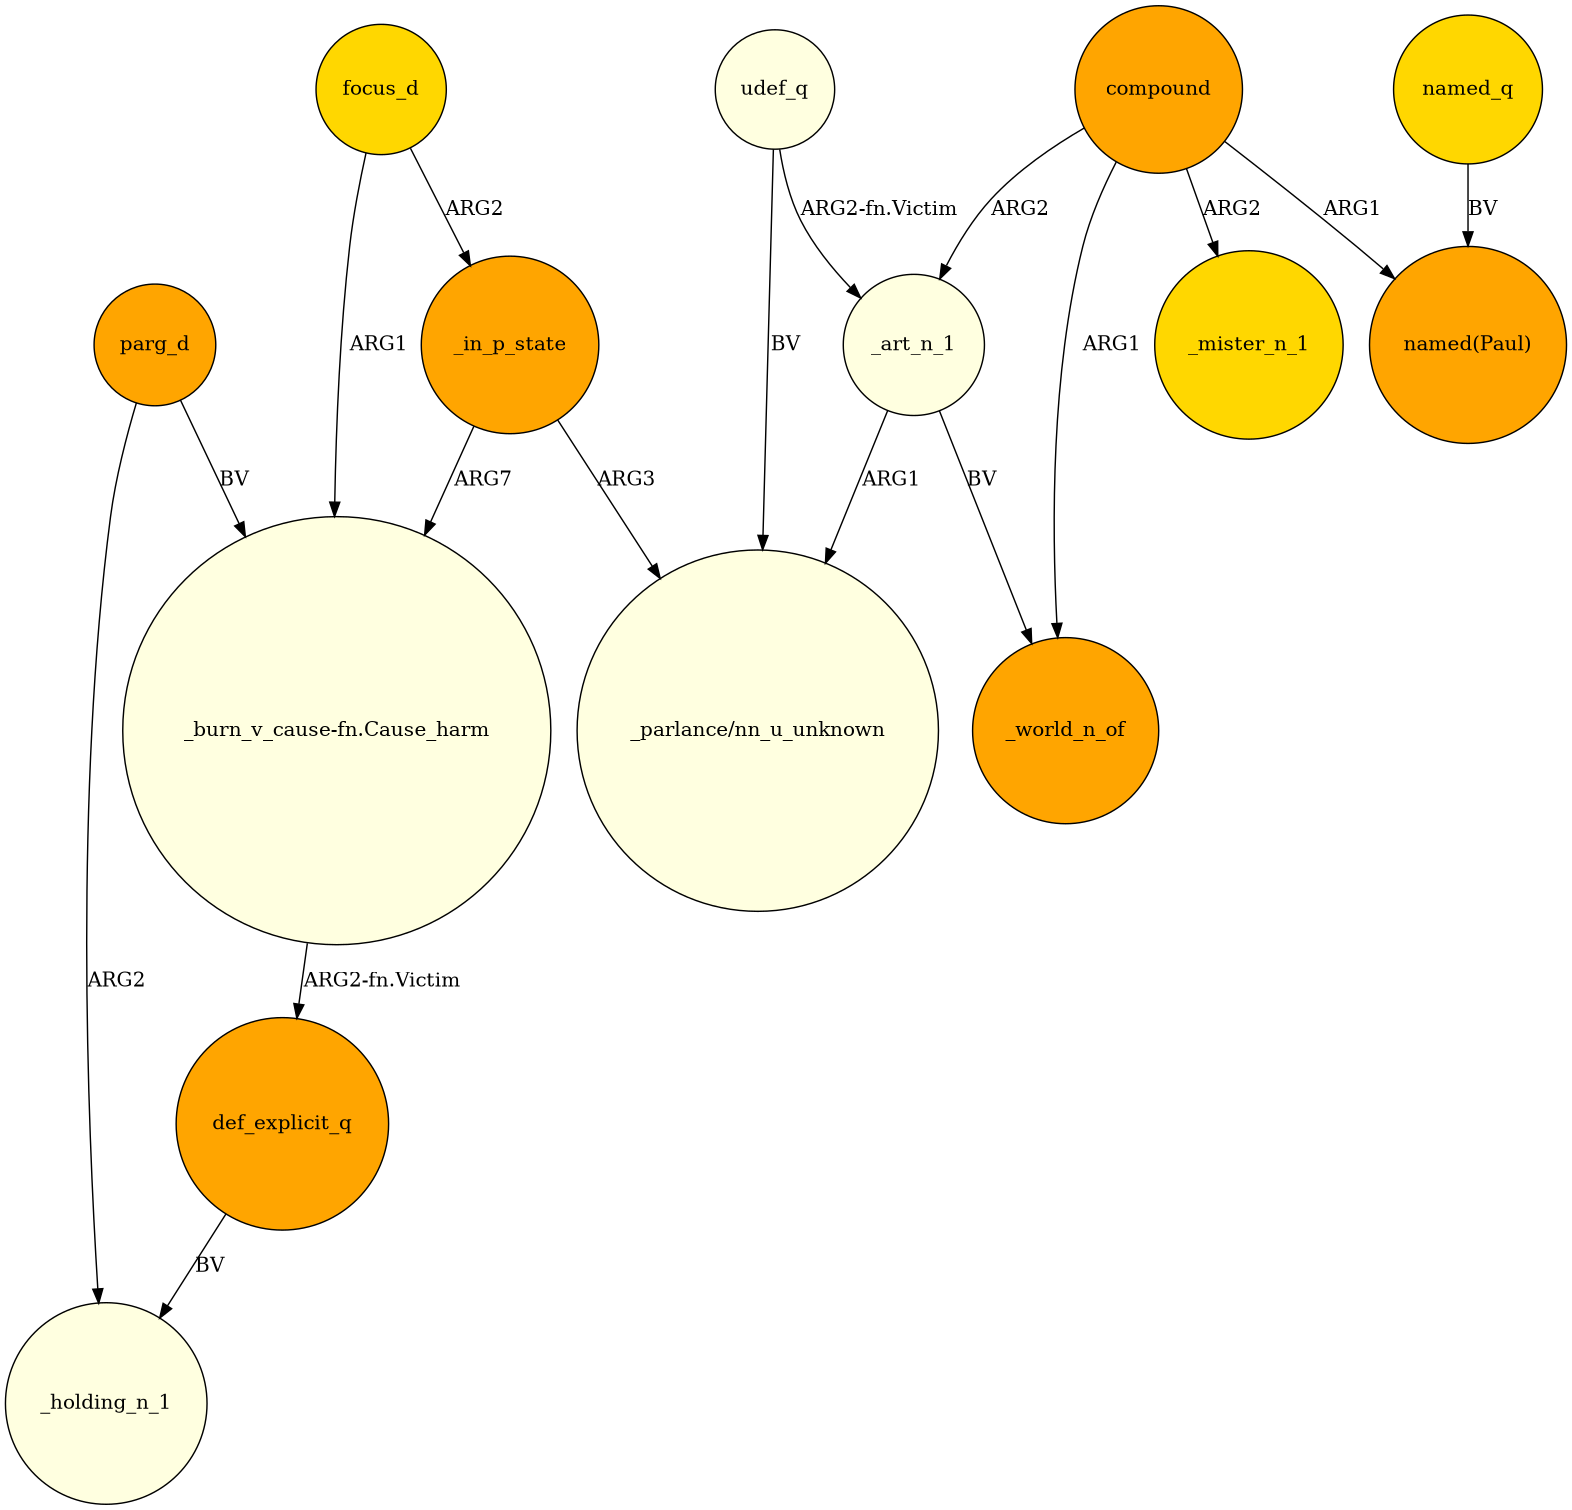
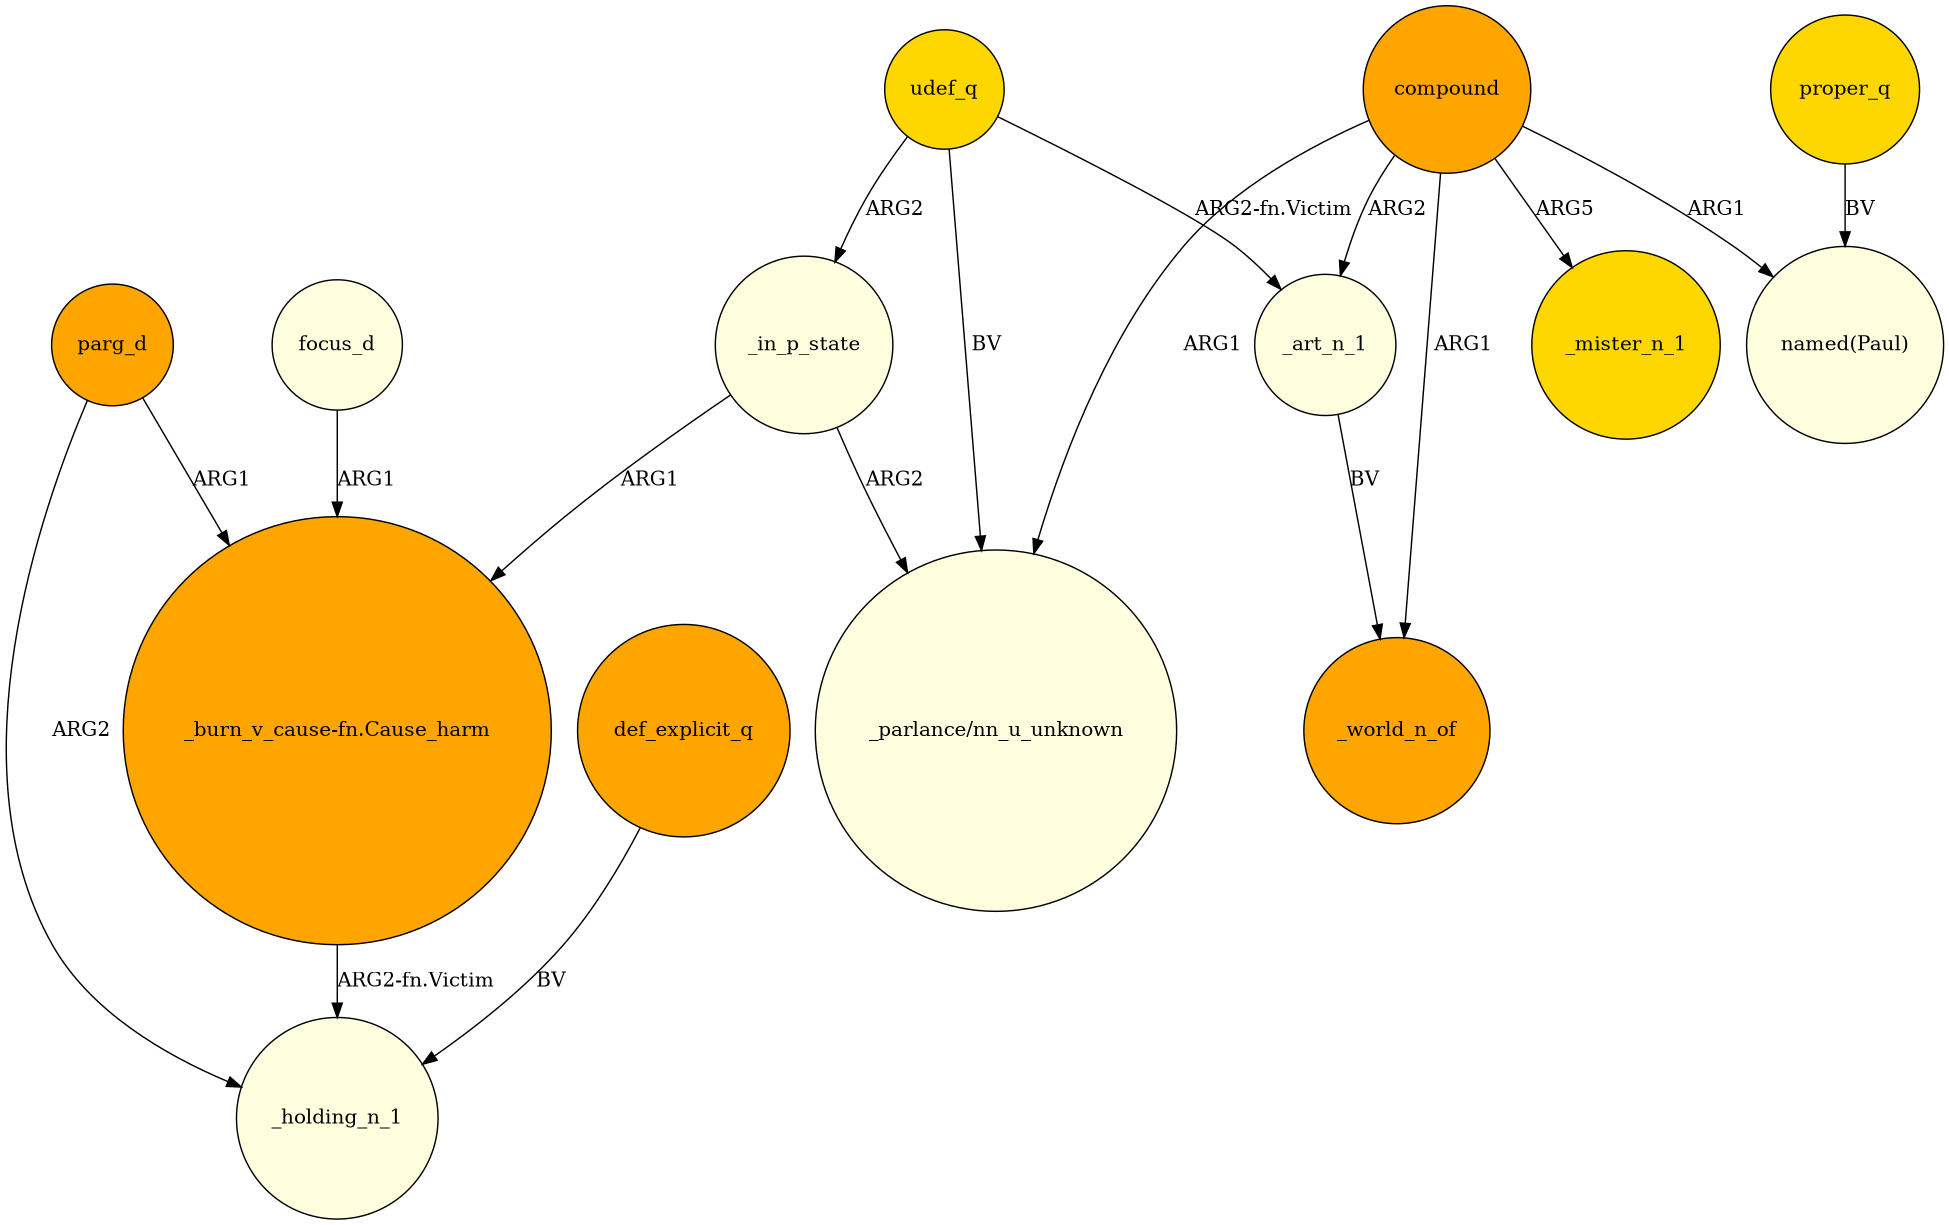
(381, 89) -> (337, 345)
(775, 89) -> (944, 89)
(1468, 89) -> (1845, 89)
(437, 200) -> (871, 191)
(1232, 210) -> (1565, 210)
(510, 345) -> (804, 345)
(1468, 345) -> (1845, 345)
(234, 480) -> (222, 480)
(484, 480) -> (650, 480)
(627, 480) -> (895, 480)
(859, 480) -> (1152, 288)
(337, 731) -> (337, 731)
(303, 974) -> (337, 974)
